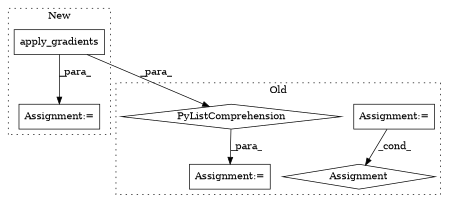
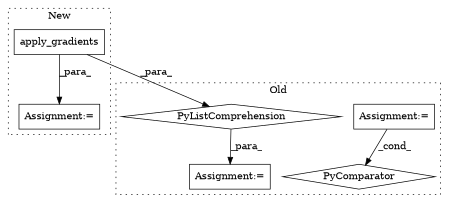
(359, 177) -> (359, 177)
